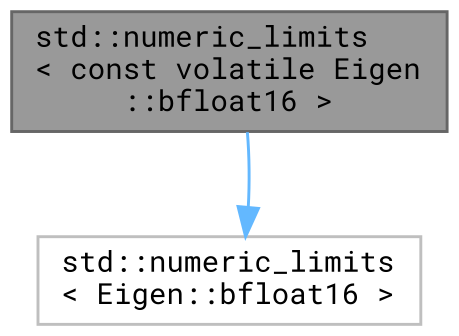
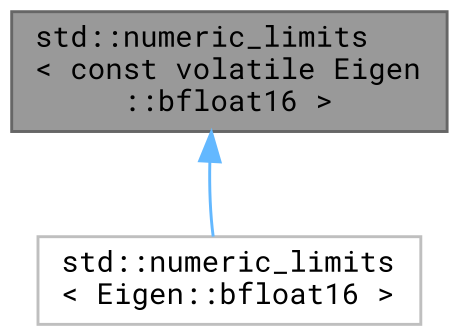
(249, 170) -> (210, 199)
